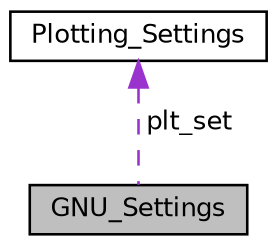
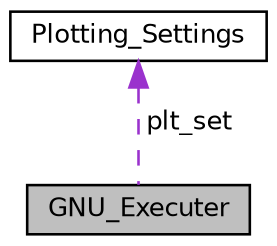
(139, 210) -> (139, 210)
